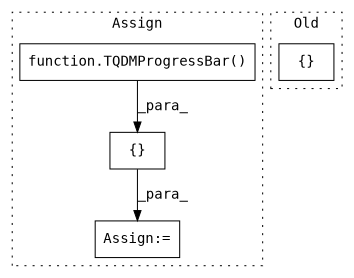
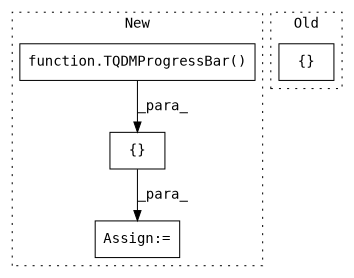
(137, 24) -> (137, 24)
